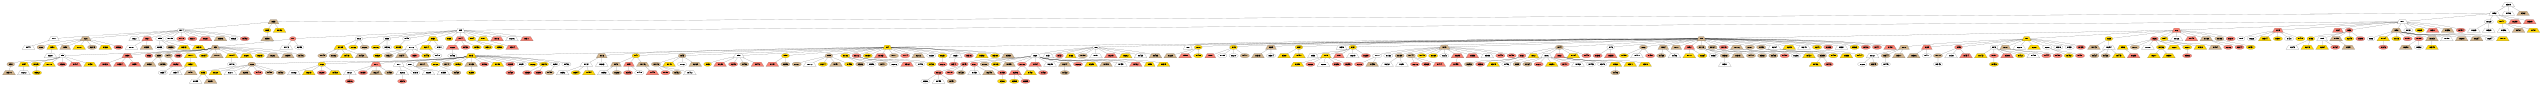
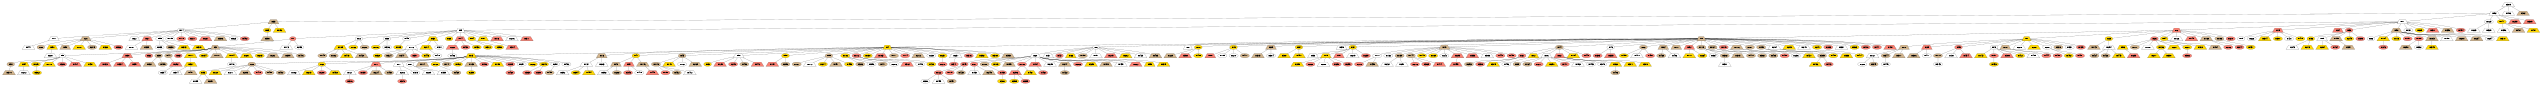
(2503, 39) -> (2503, 39)
(2058, 47) -> (2058, 47)
(1185, 56) -> (1185, 56)
(1136, 64) -> (1136, 64)
